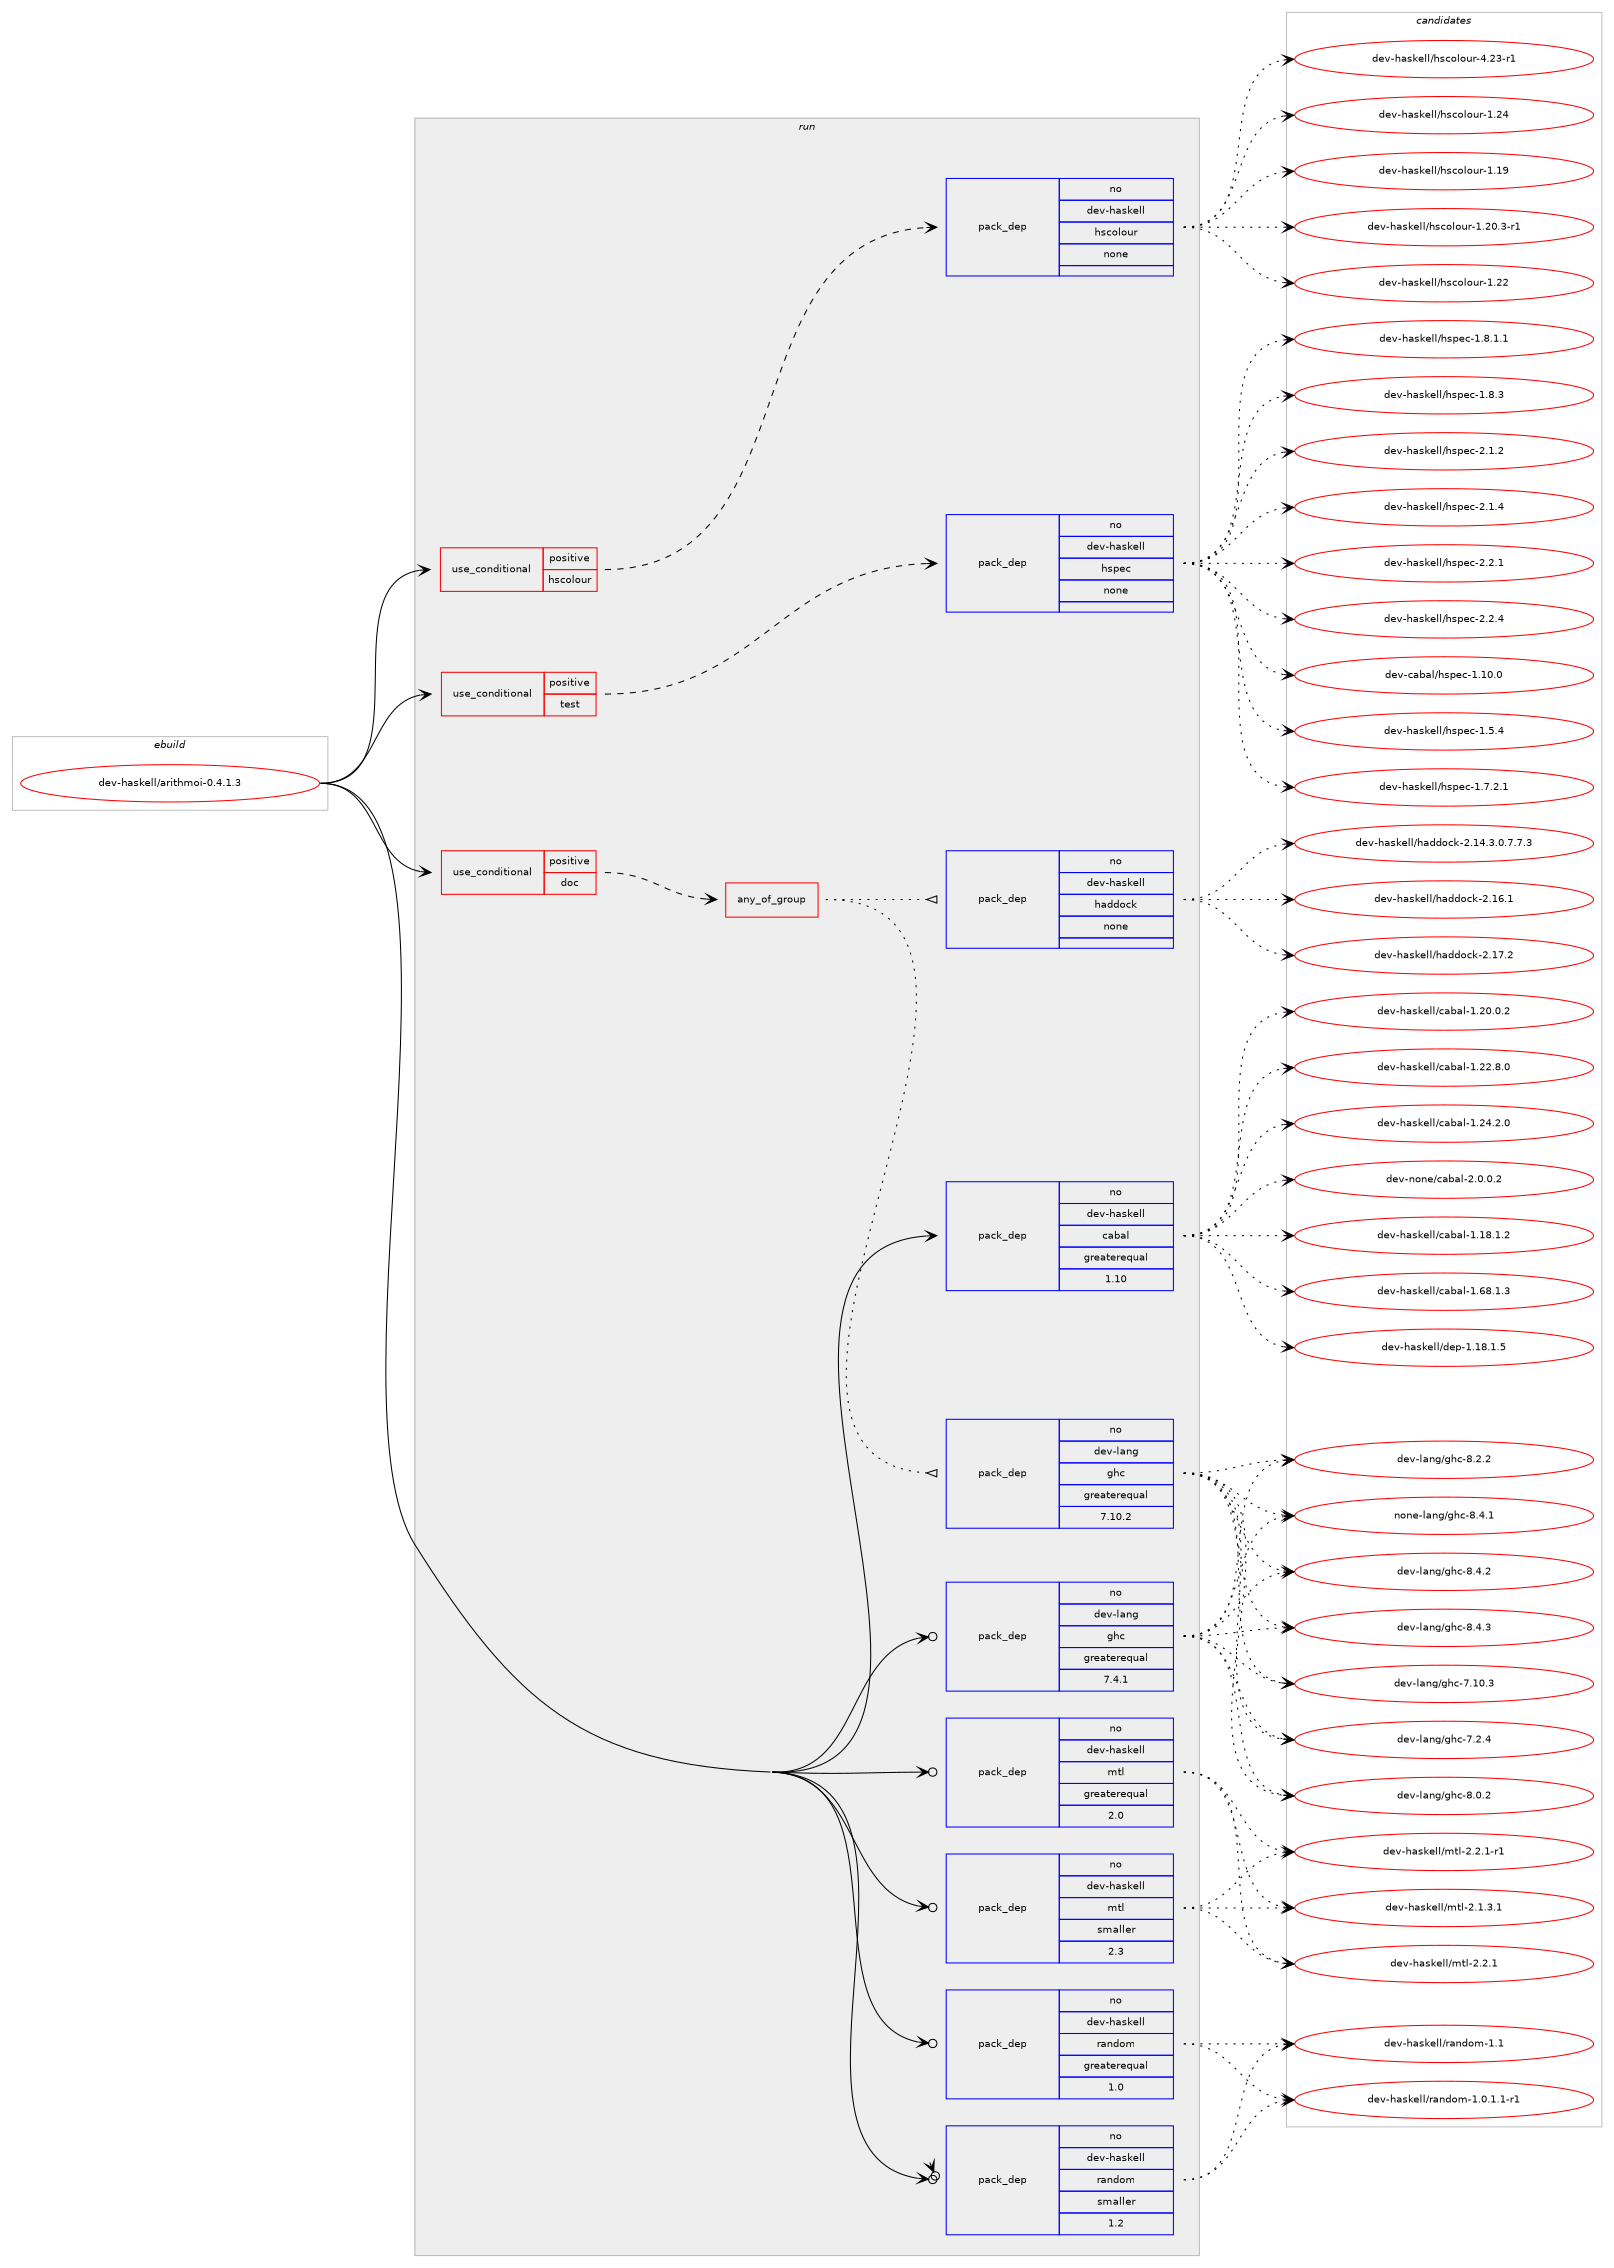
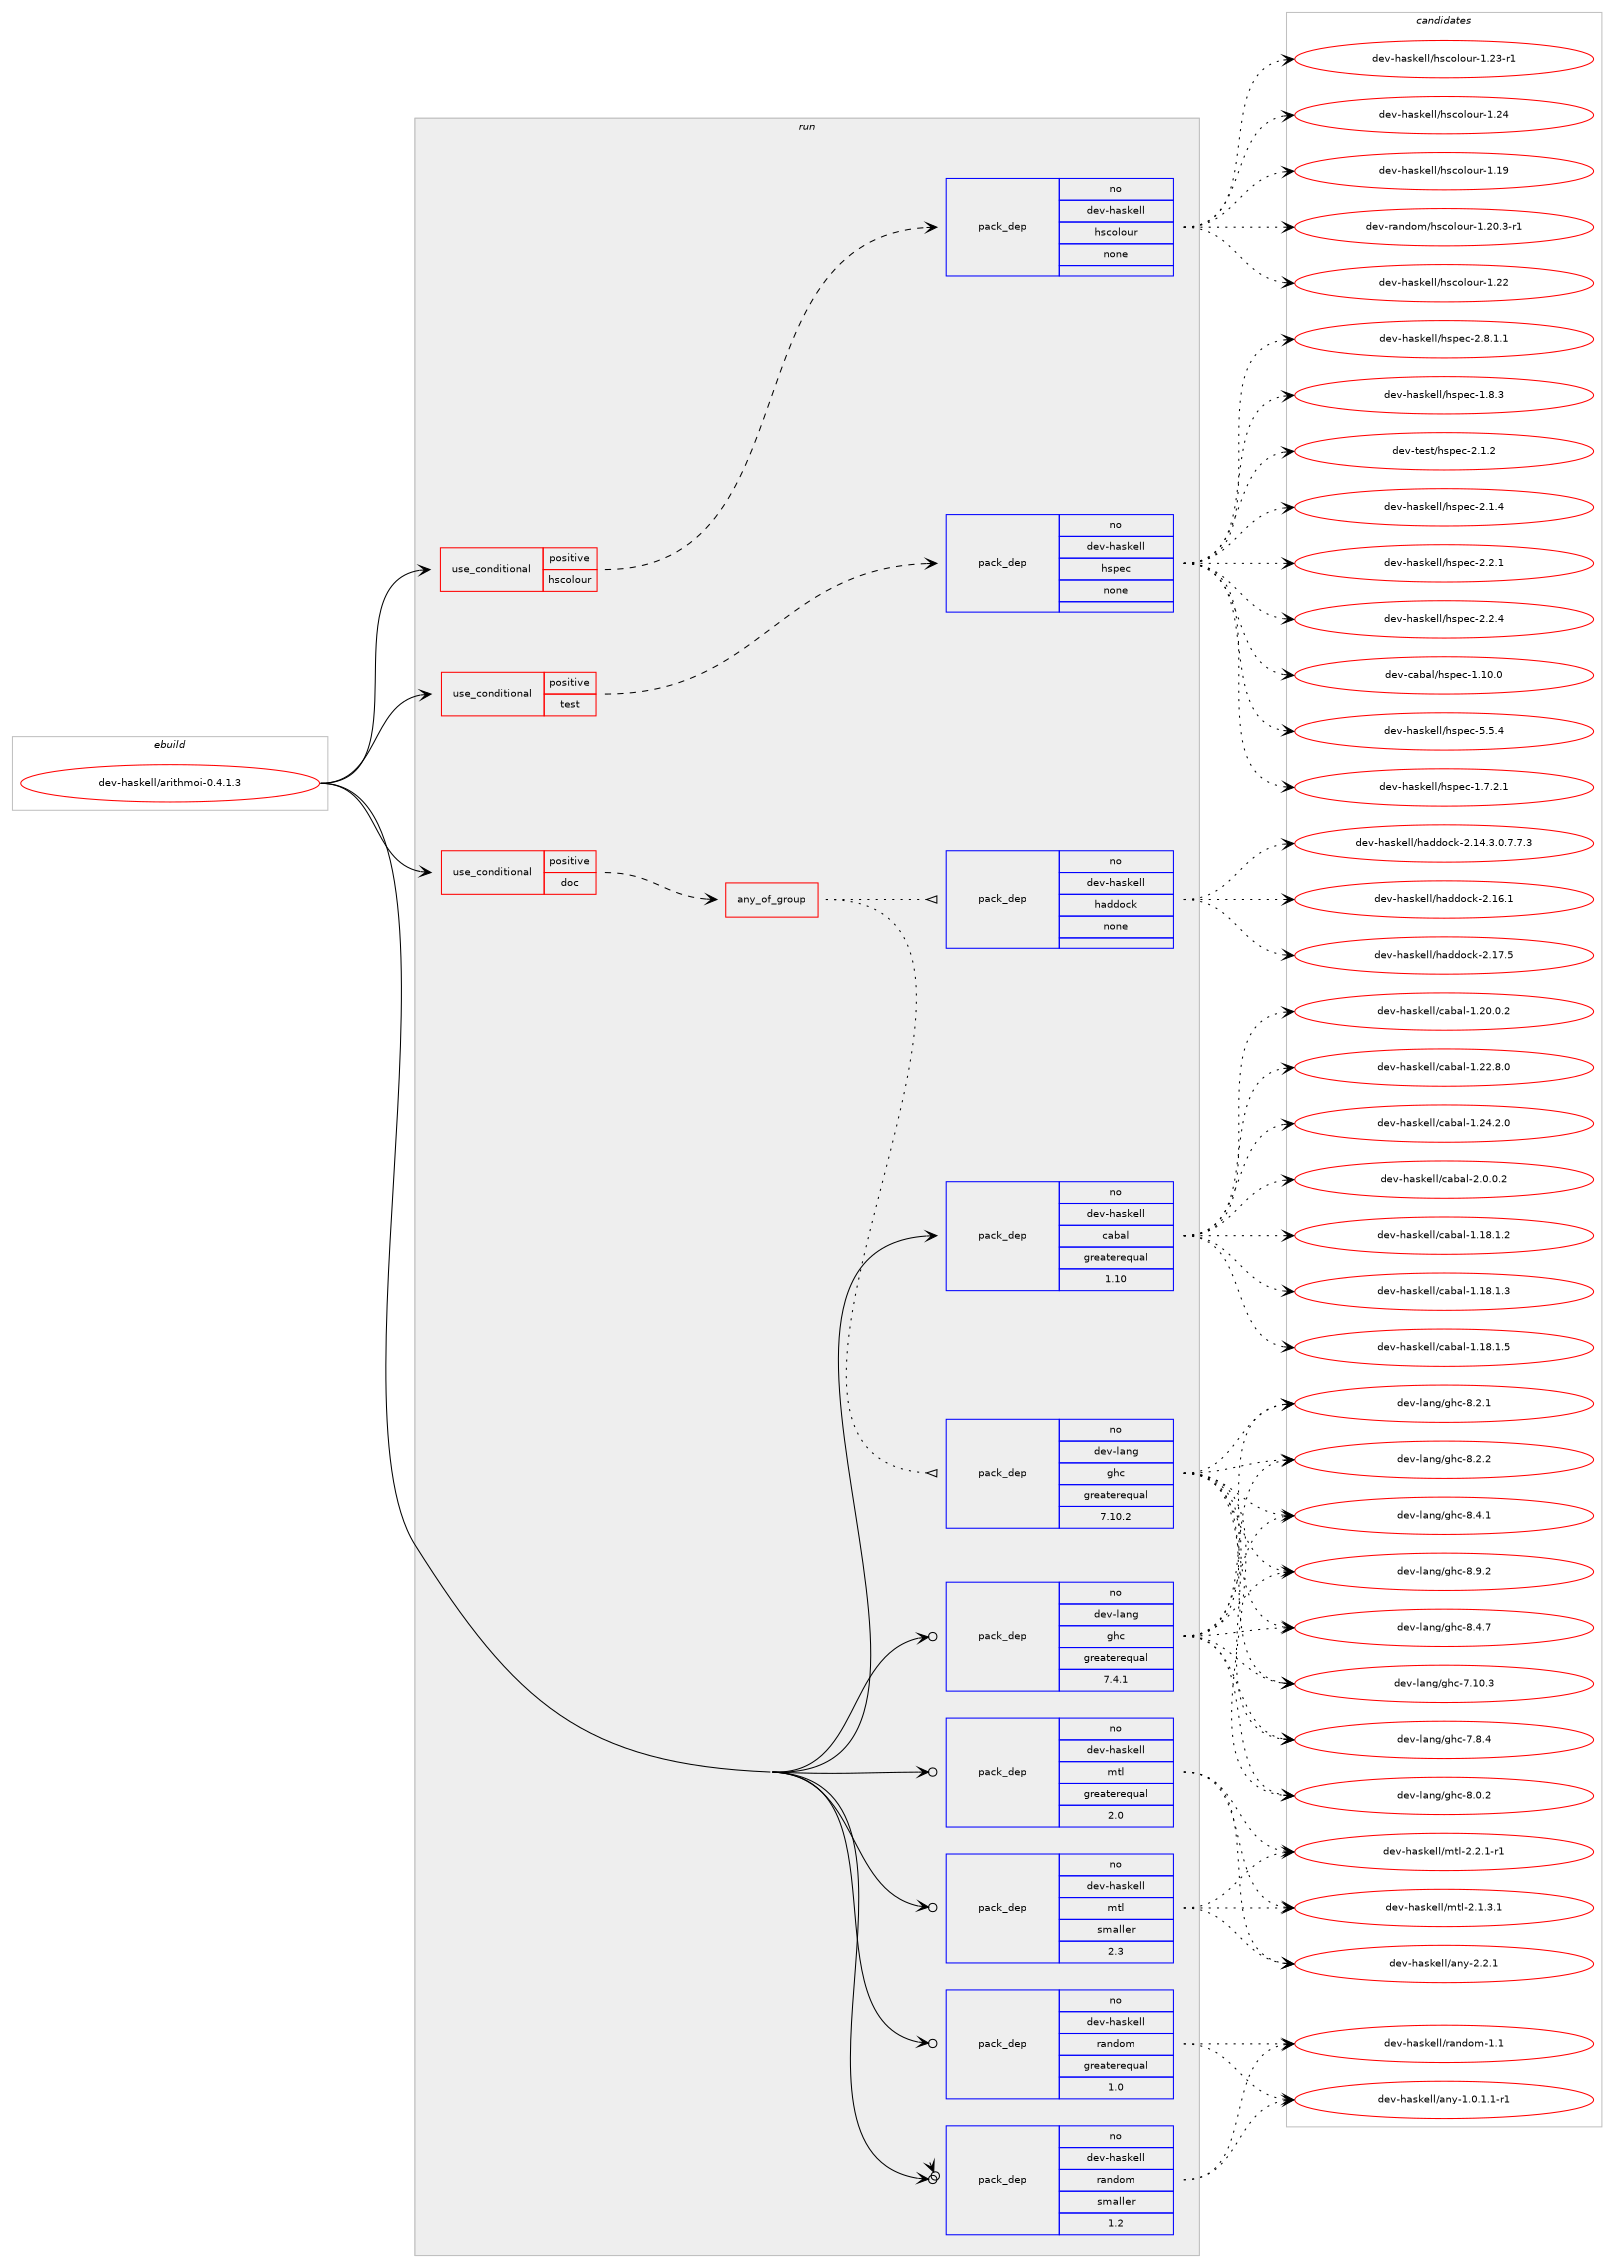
(1444, 59) -> (1444, 59)
(1444, 227) -> (1444, 227)
(1444, 339) -> (1444, 339)
(1444, 451) -> (1444, 451)
(1444, 731) -> (1444, 731)
(1444, 956) -> (1444, 956)
(1444, 1180) -> (1444, 1180)
(1444, 1292) -> (1444, 1292)
(1444, 1348) -> (1444, 1348)
none -> (1444, 1404)
(1444, 1516) -> (1444, 1516)
(1444, 1572) -> (1444, 1572)
(1444, 1628) -> (1444, 1628)
(1444, 1740) -> (1444, 1740)
(1444, 1964) -> (1444, 1964)
(1444, 2100) -> (1444, 2100)
